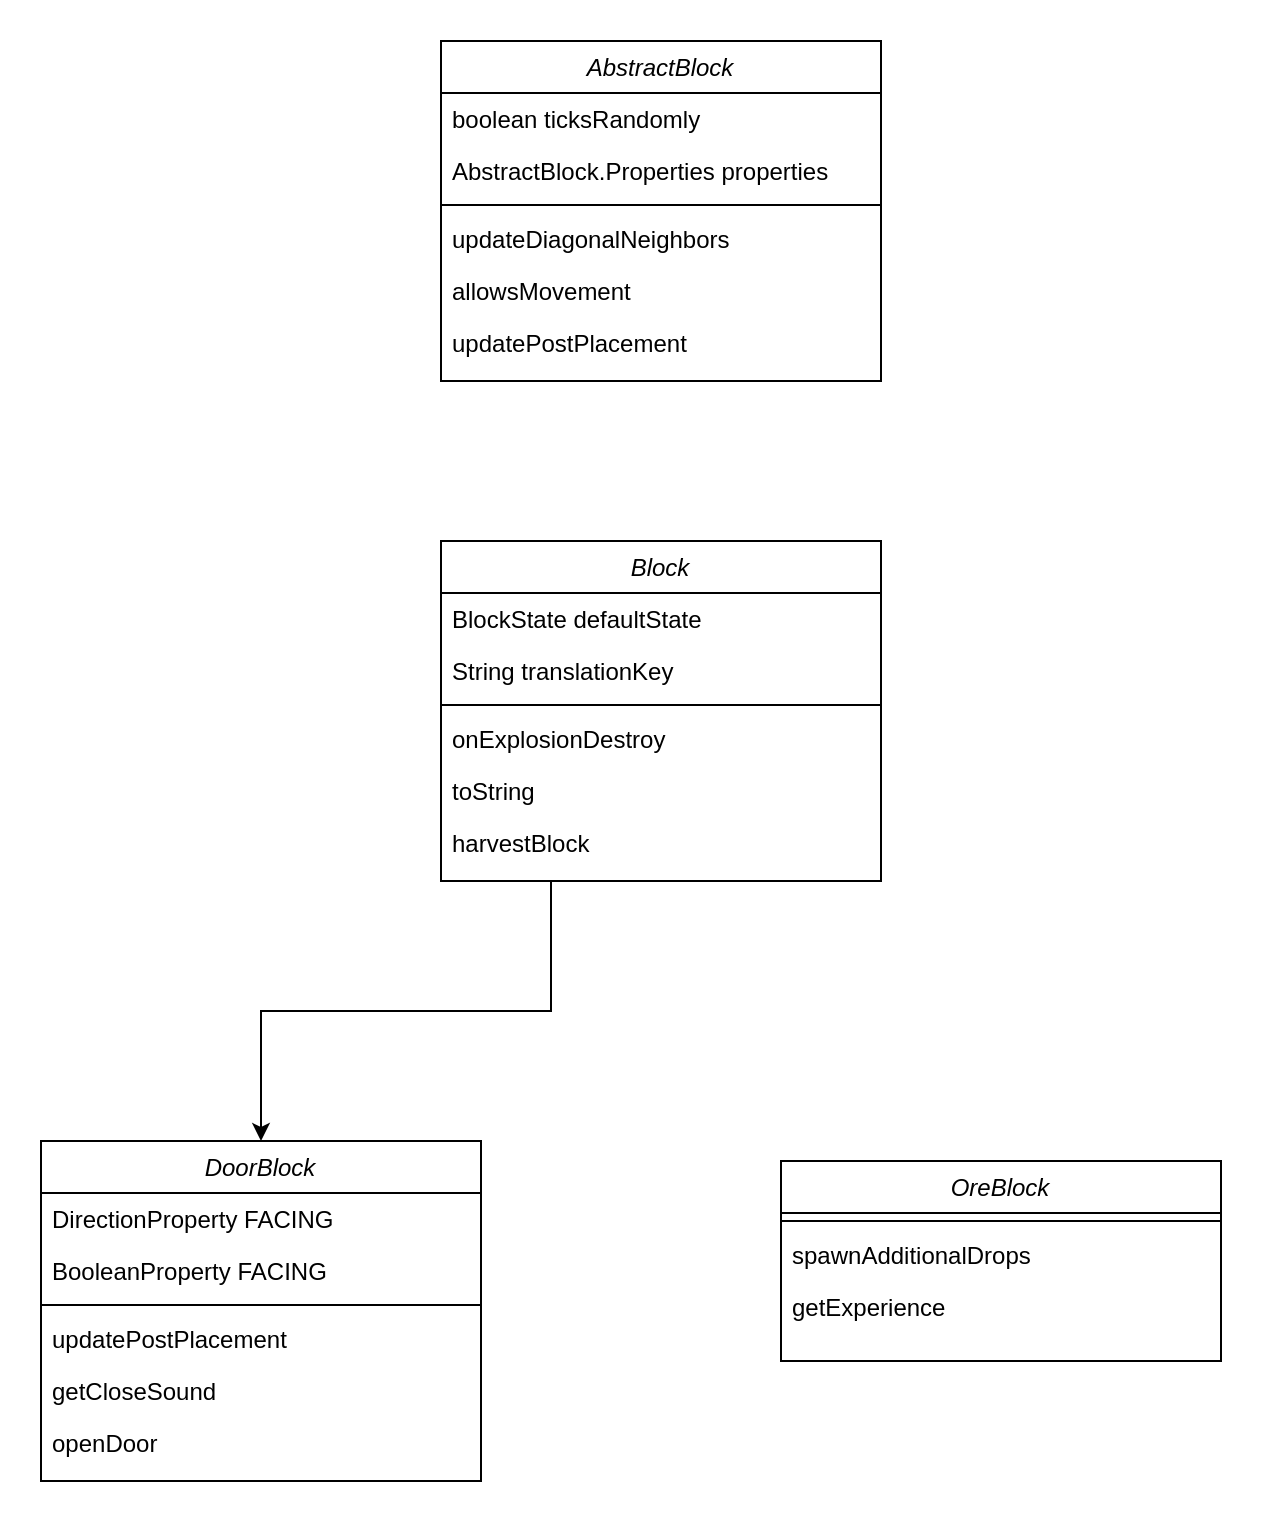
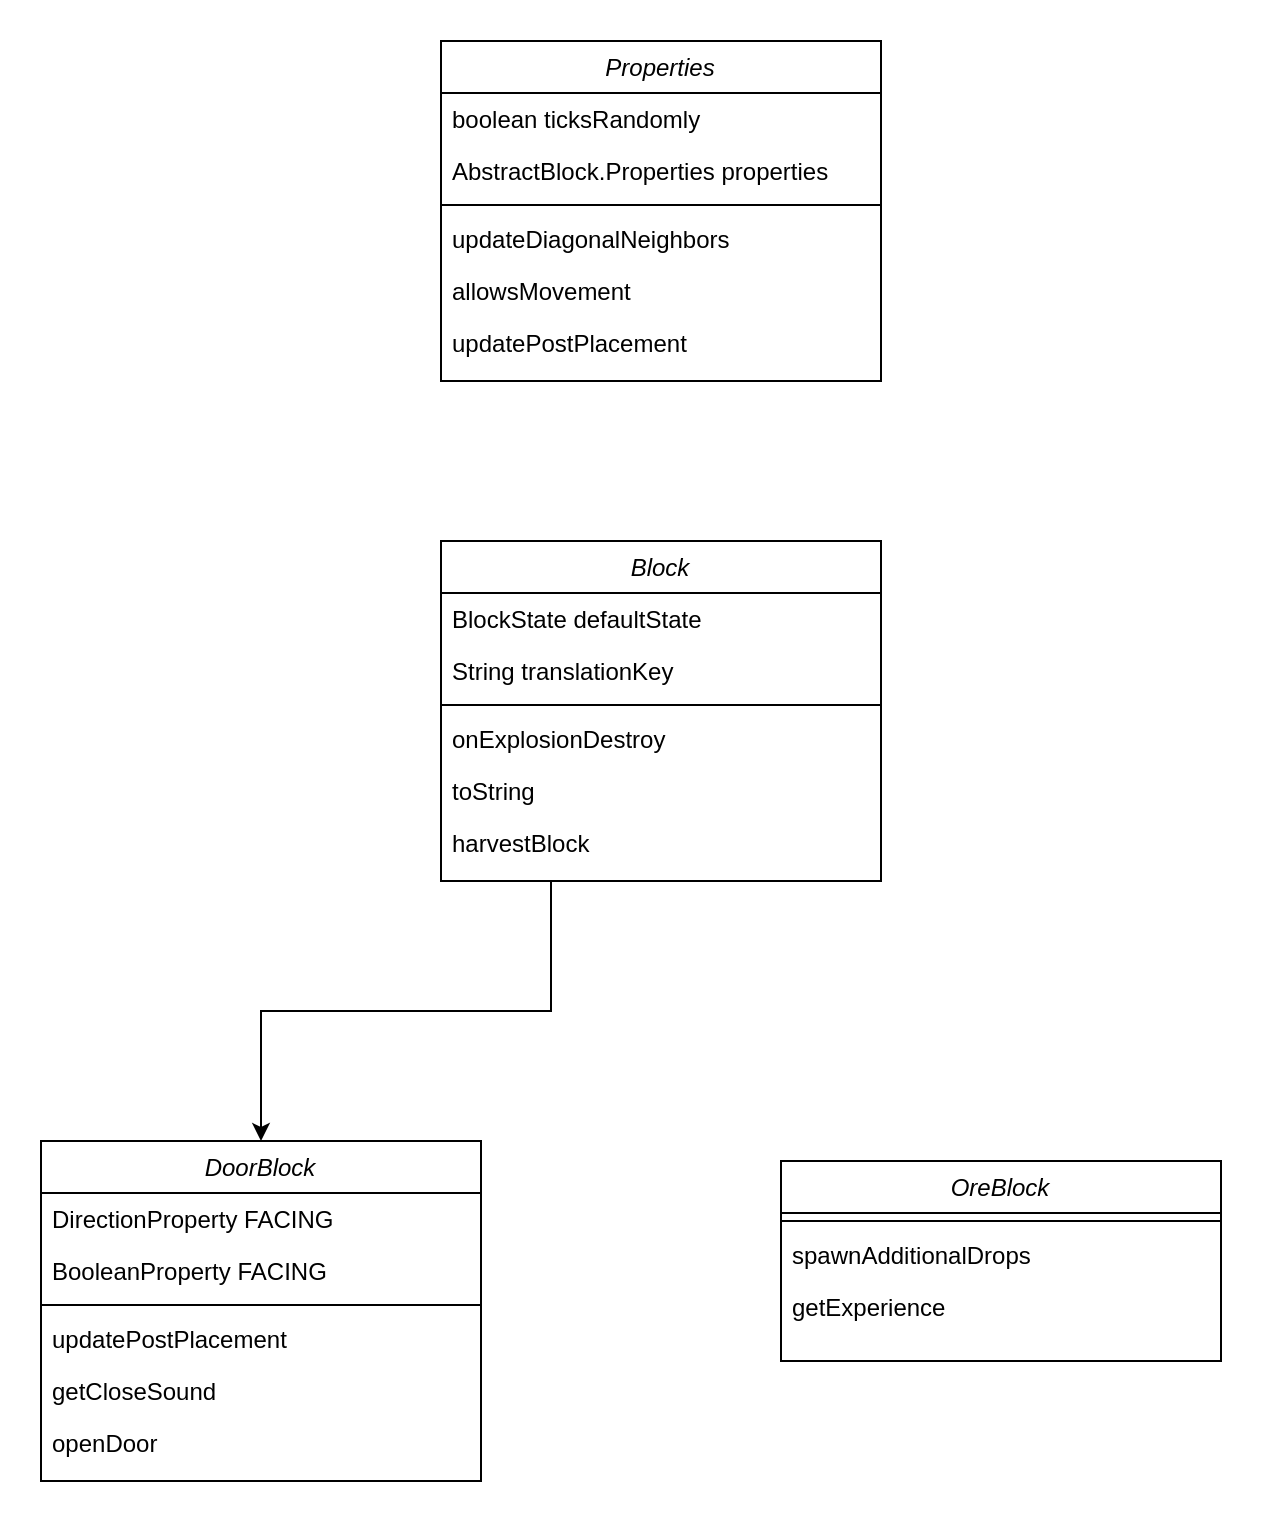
(660, 68) -> (660, 68)
